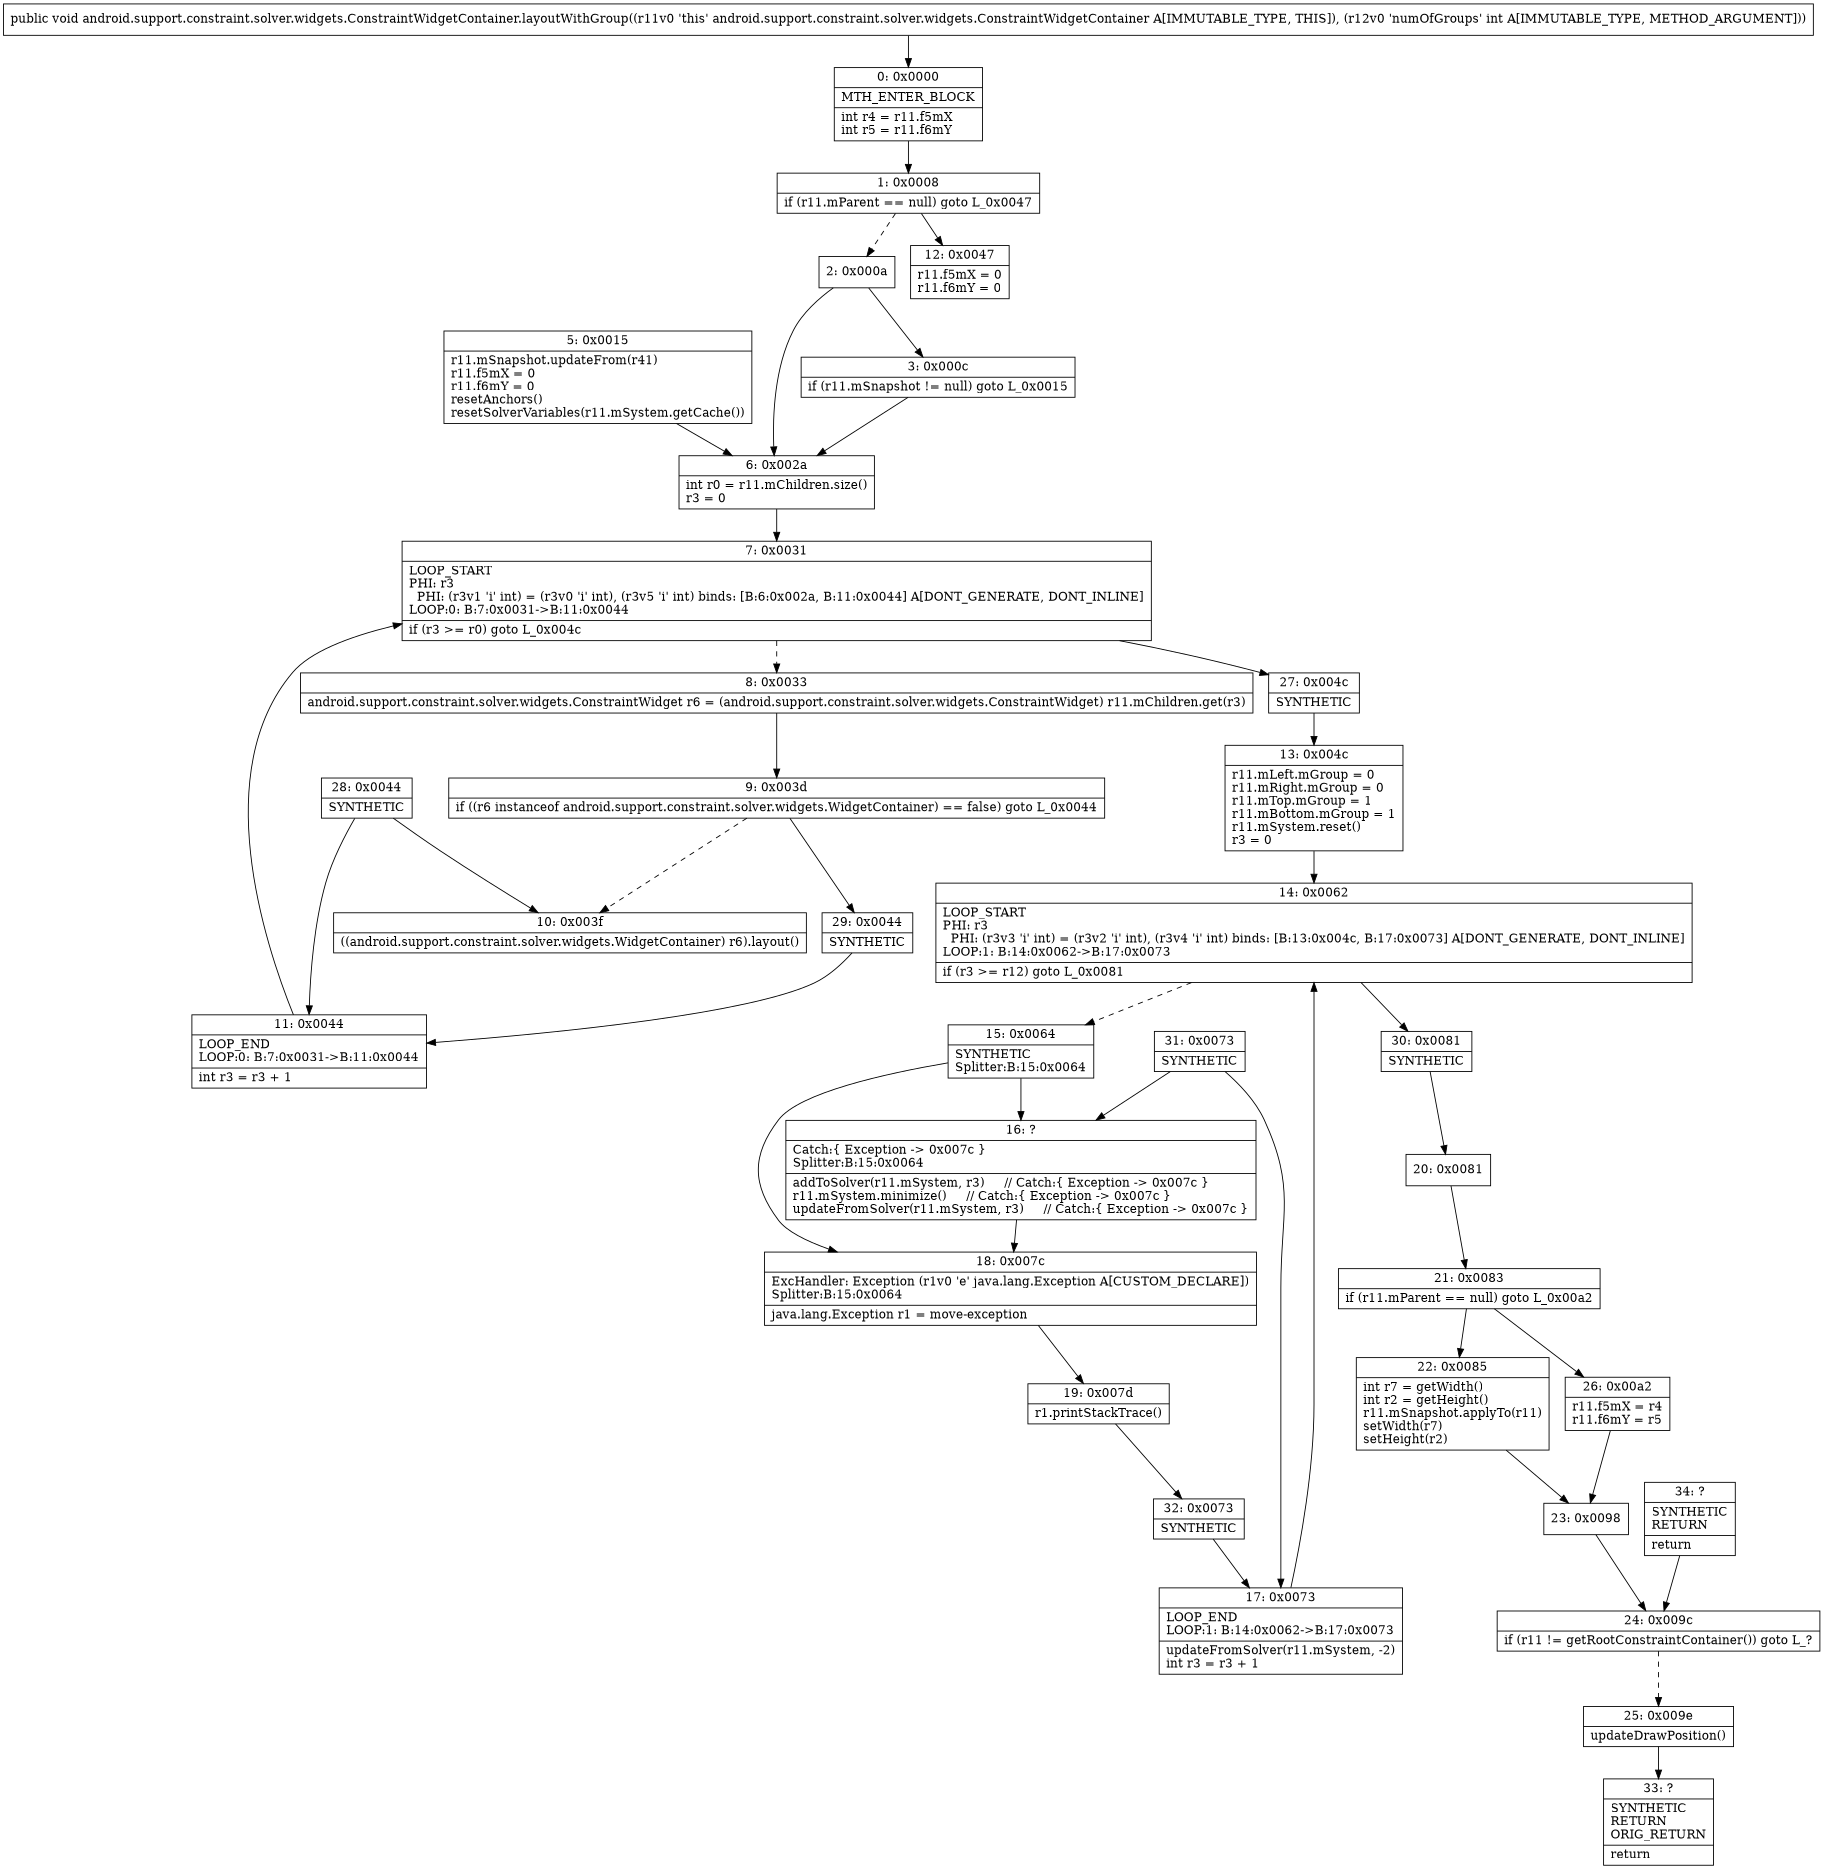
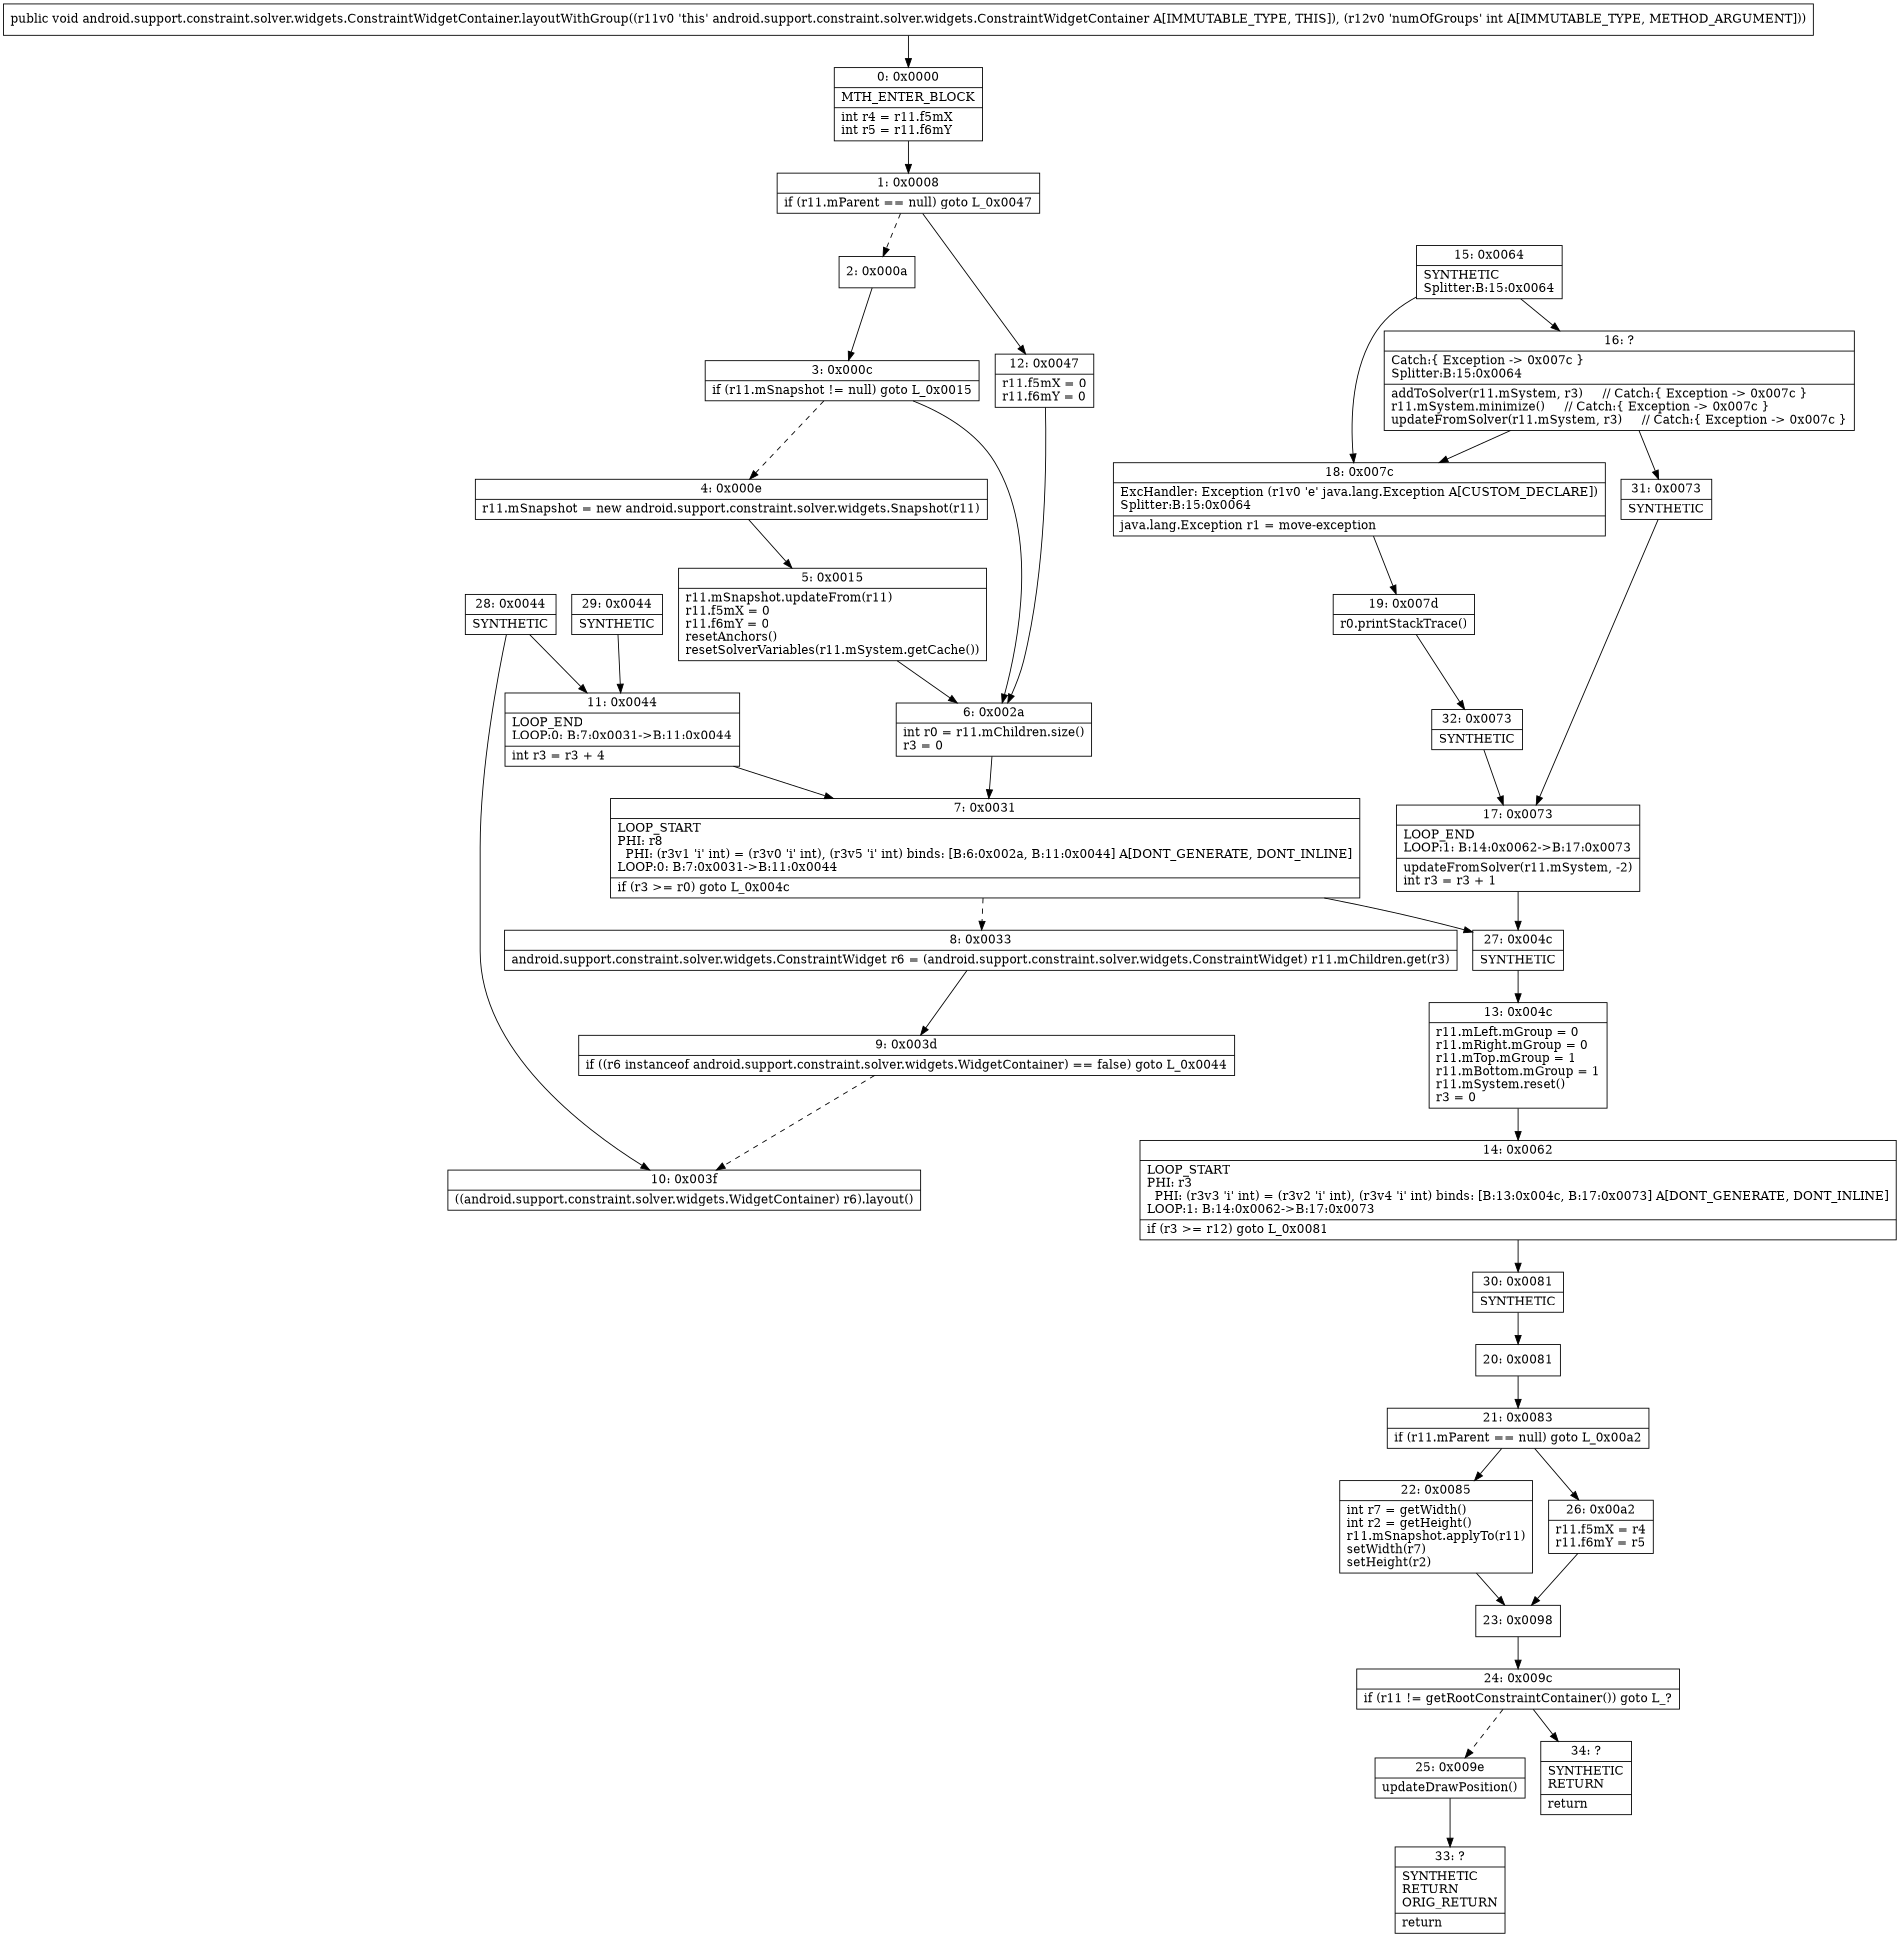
(783, 359) -> (1041, 553)
(555, 361) -> (789, 598)
none -> (731, 499)
(434, 584) -> (642, 841)
(820, 862) -> none
(1143, 1002) -> none
(246, 1078) -> (559, 756)
(1137, 1093) -> (1647, 451)
(1314, 1291) -> (1518, 906)
(1099, 1413) -> (1404, 624)
(1673, 1579) -> (1543, 1722)
